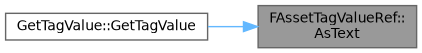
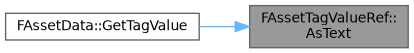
(107, 27) -> (102, 27)
